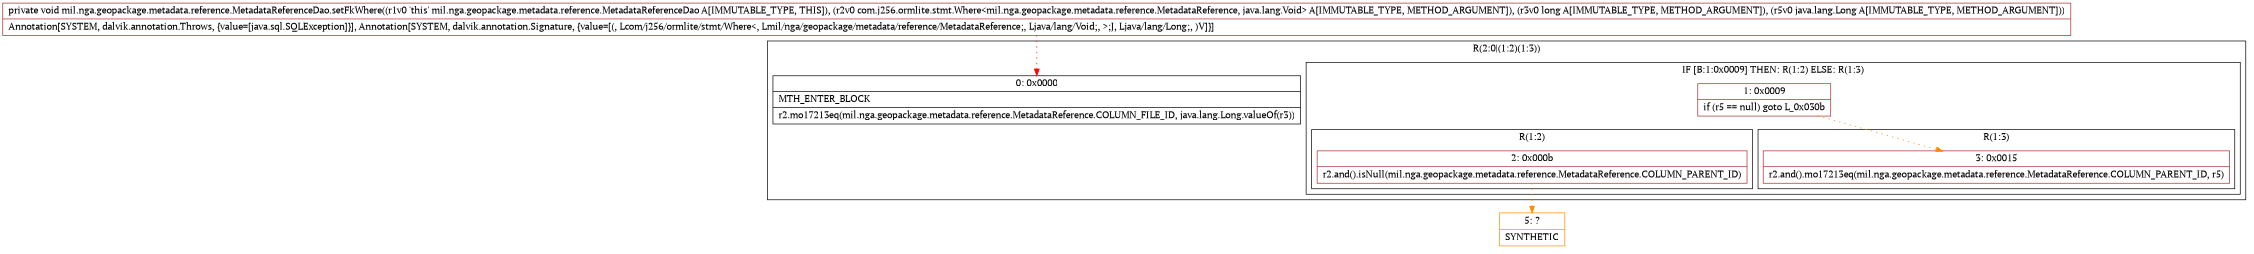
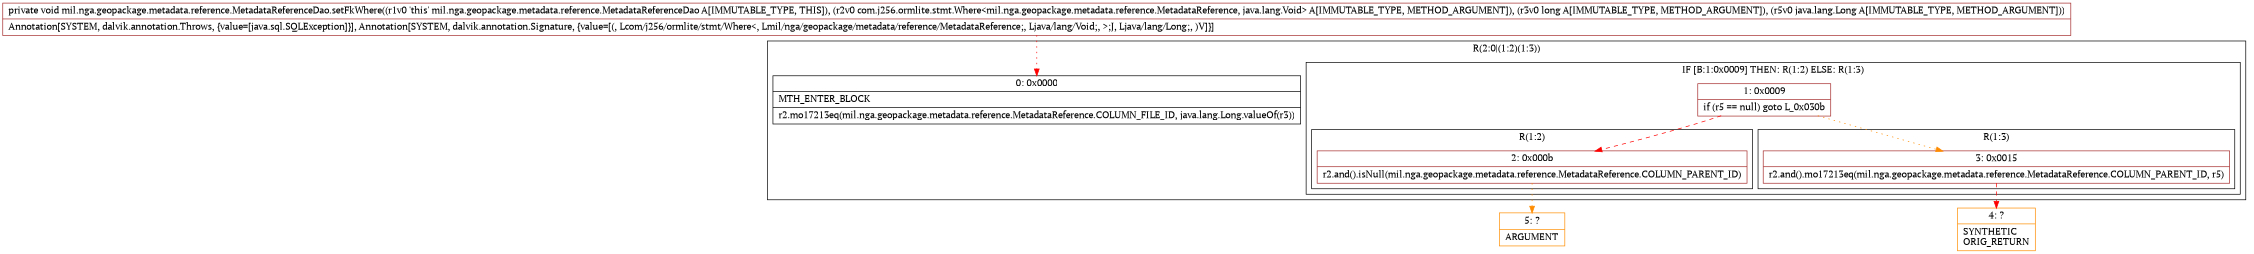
none -> (1662, 134)
none -> (1996, 229)
(1532, 237) -> (1532, 237)
